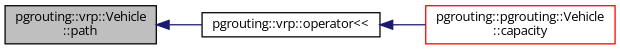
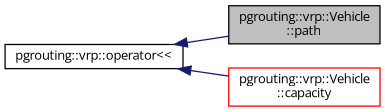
(186, 25) -> (208, 39)
(520, 25) -> (304, 87)
